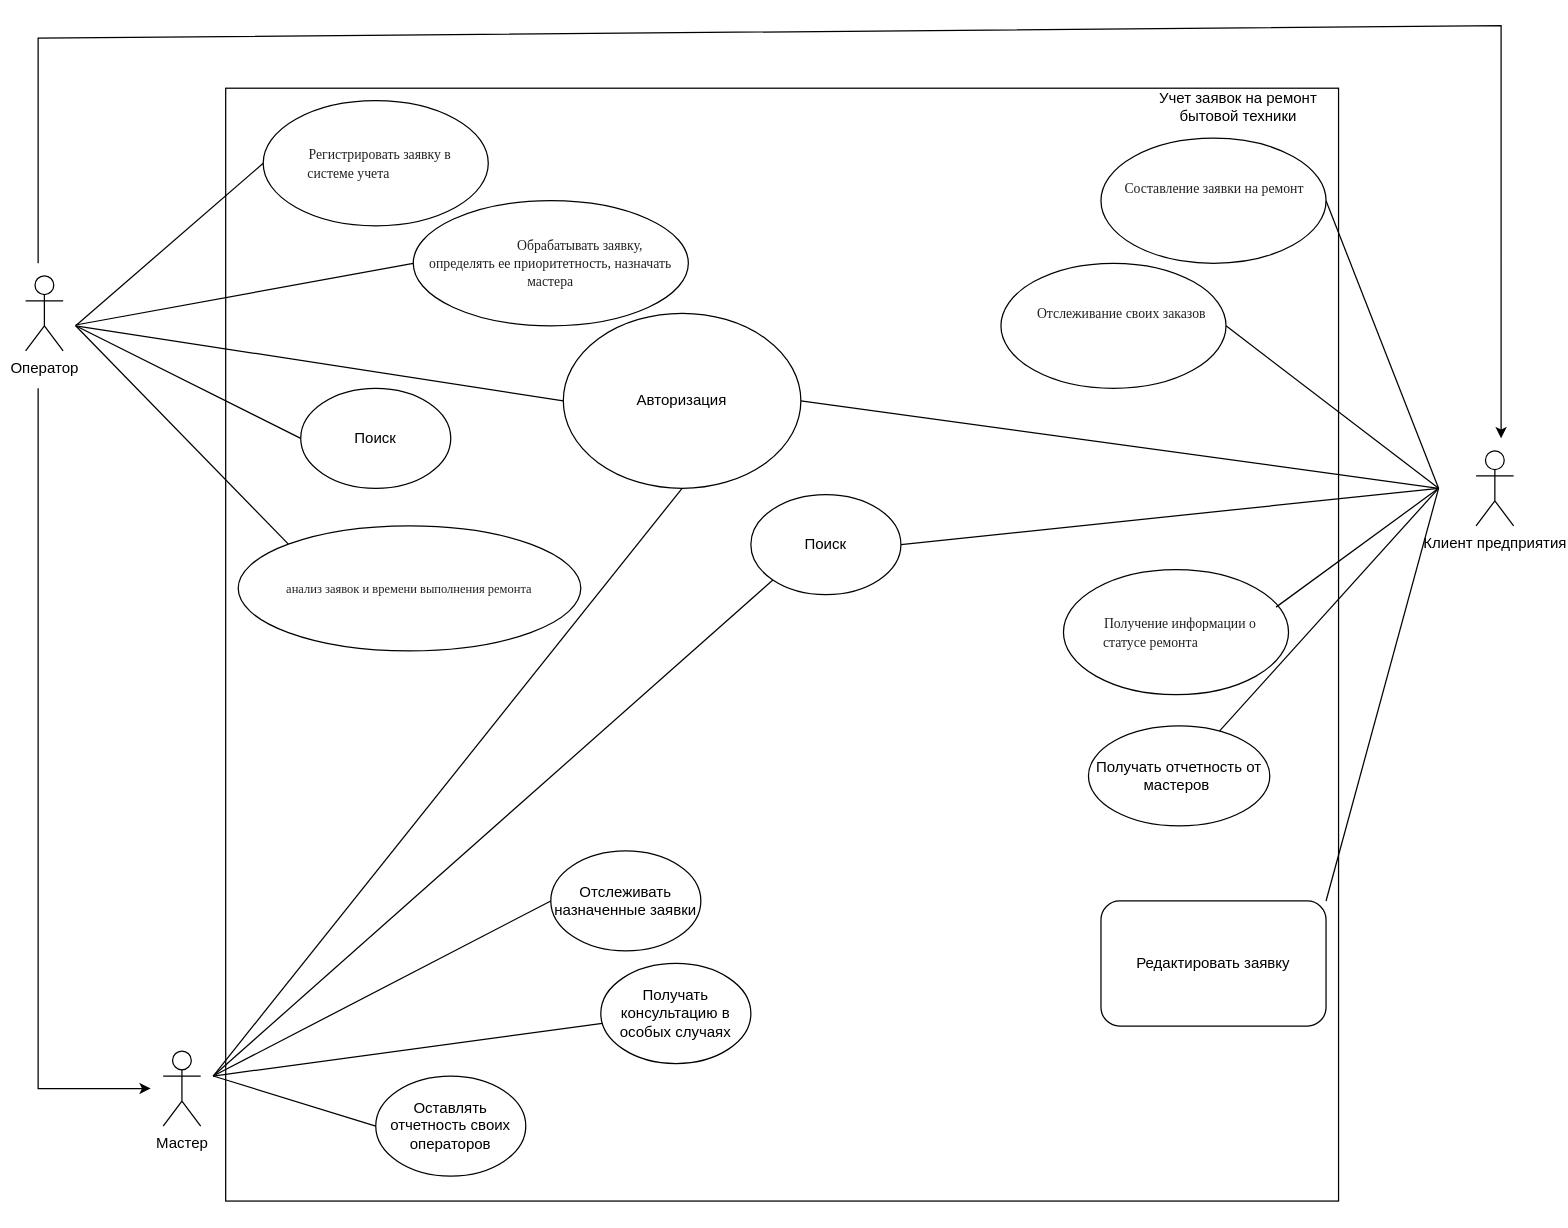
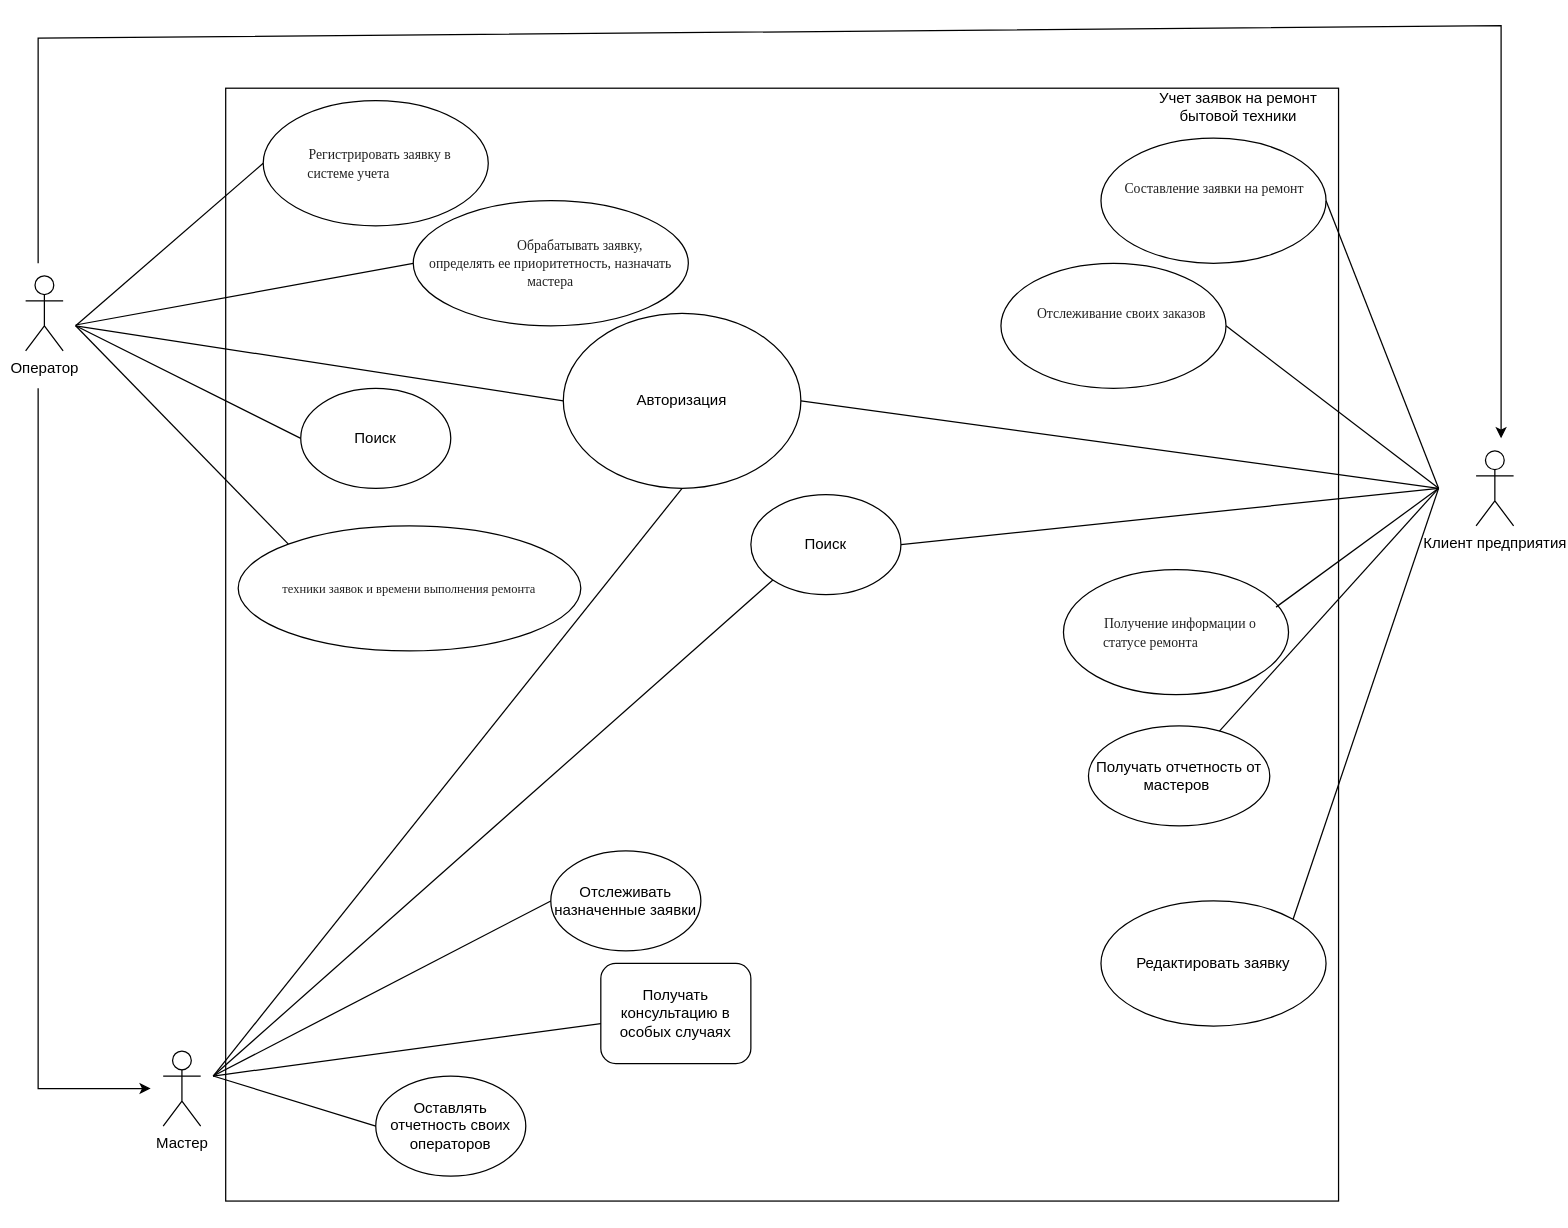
(409, 588) -> (409, 588)
(1213, 963) -> (1213, 963)
(676, 1013) -> (676, 1013)
